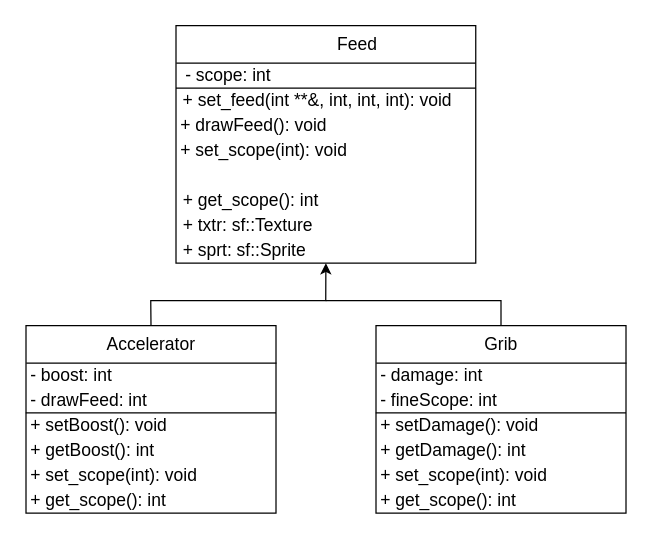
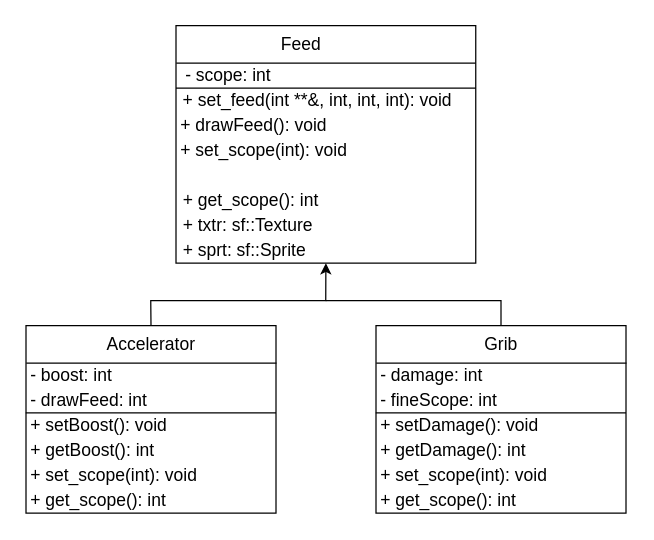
(357, 44) -> (301, 44)
